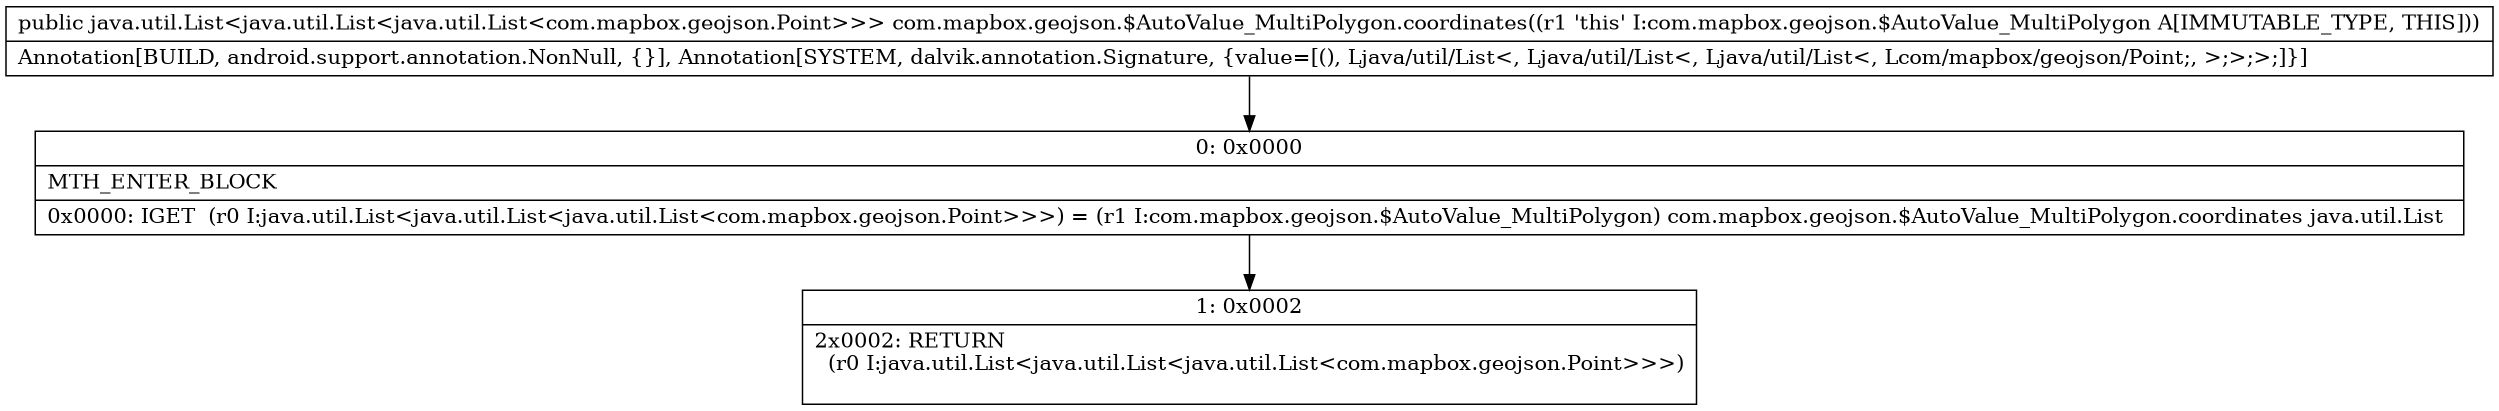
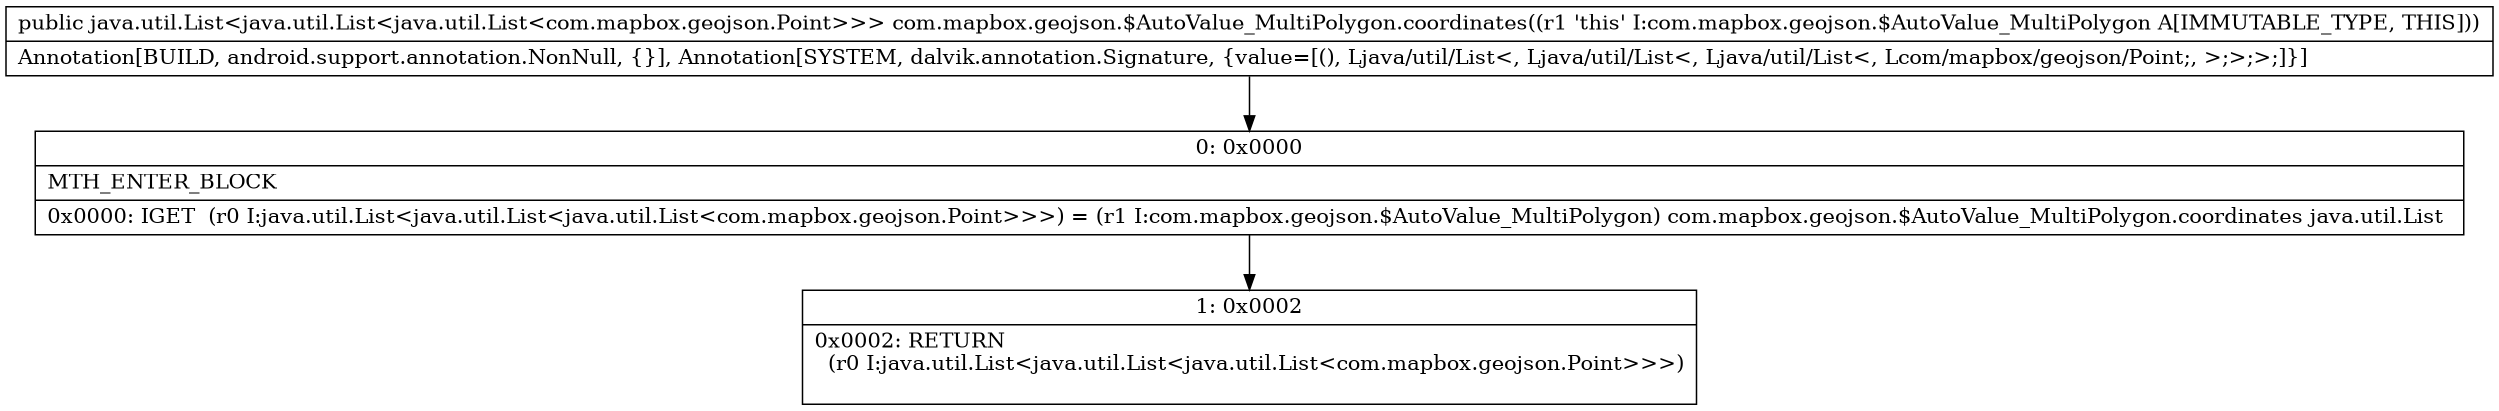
(916, 341) -> (916, 341)
